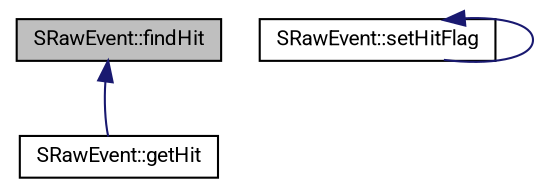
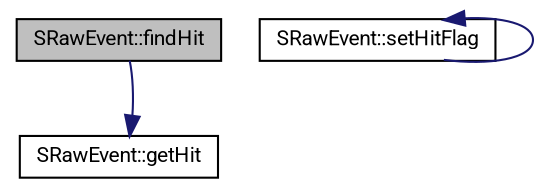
(105, 109) -> (133, 88)
